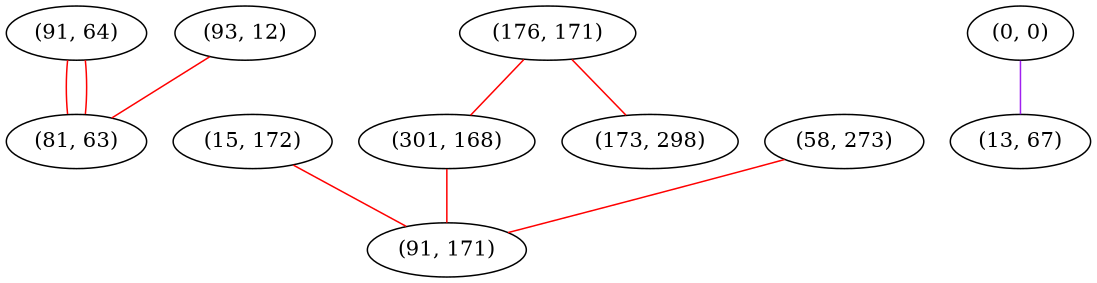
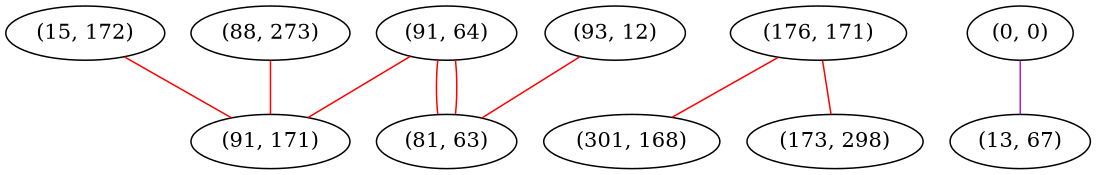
(844, 142) -> (270, 33)
(447, 196) -> (359, 87)
